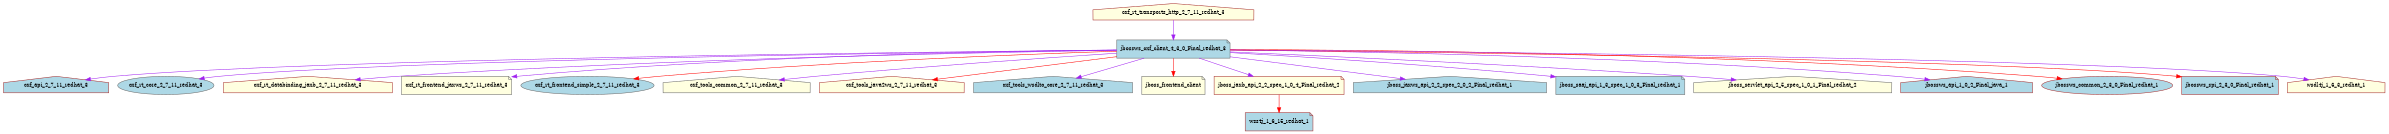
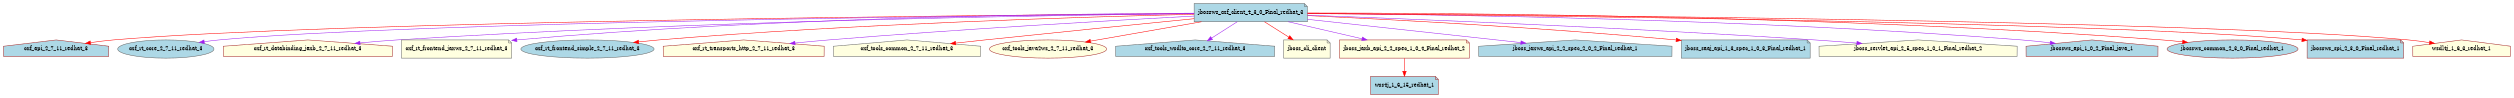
(1173, 27) -> (994, 28)
(1928, 61) -> (2037, 24)
(1391, 63) -> (1492, 26)
(372, 64) -> (394, 27)
(950, 65) -> (1075, 31)
(892, 85) -> (1048, 49)
(1173, 85) -> (1307, 49)
